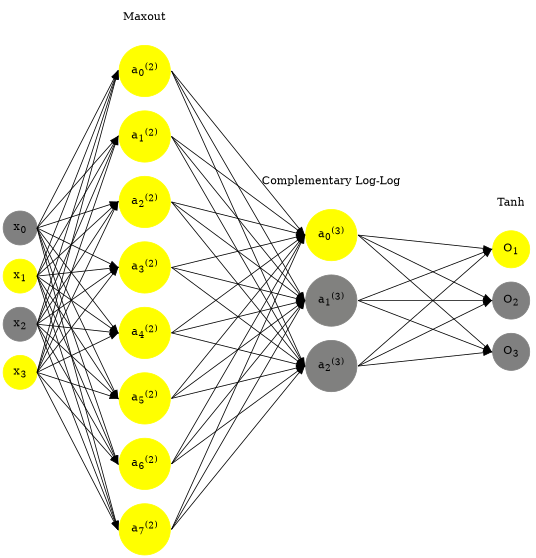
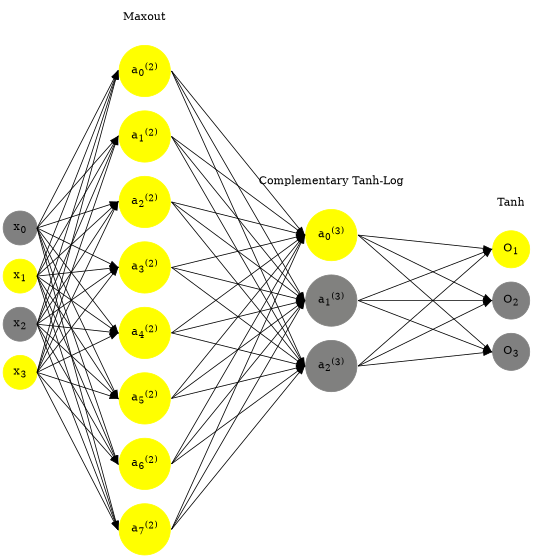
(331, 181) -> (331, 181)
